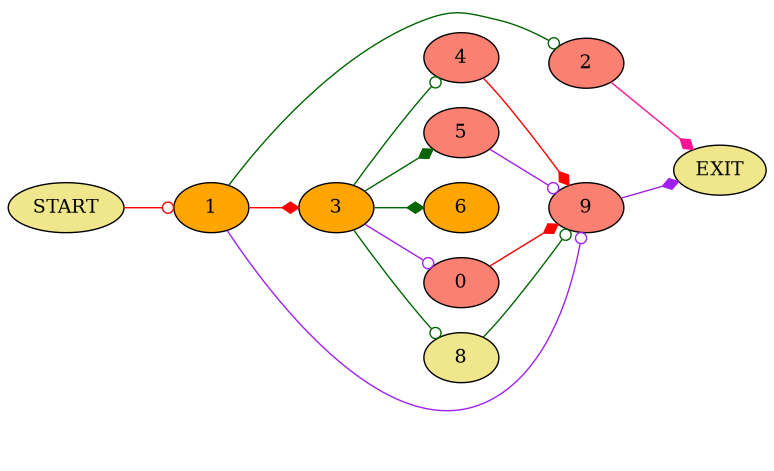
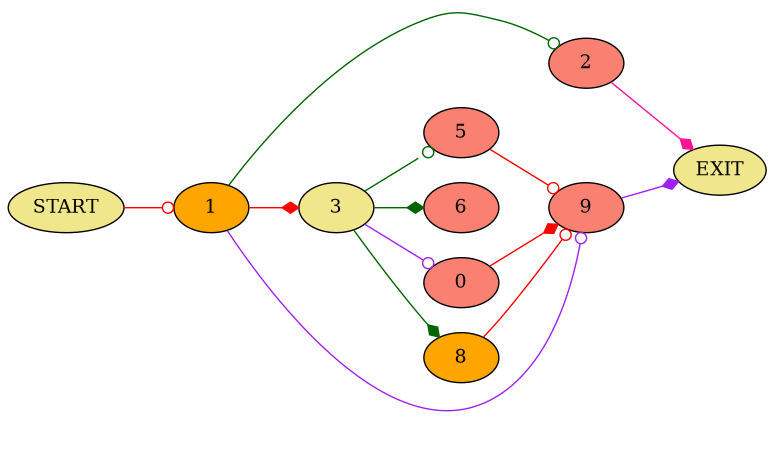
(461, 58) -> none
(519, 167) -> (519, 167)
(392, 175) -> (392, 175)
(336, 208) -> (336, 208)
(461, 208) -> (461, 208)
(392, 280) -> (392, 280)
(524, 289) -> (524, 289)
(461, 358) -> (461, 358)
